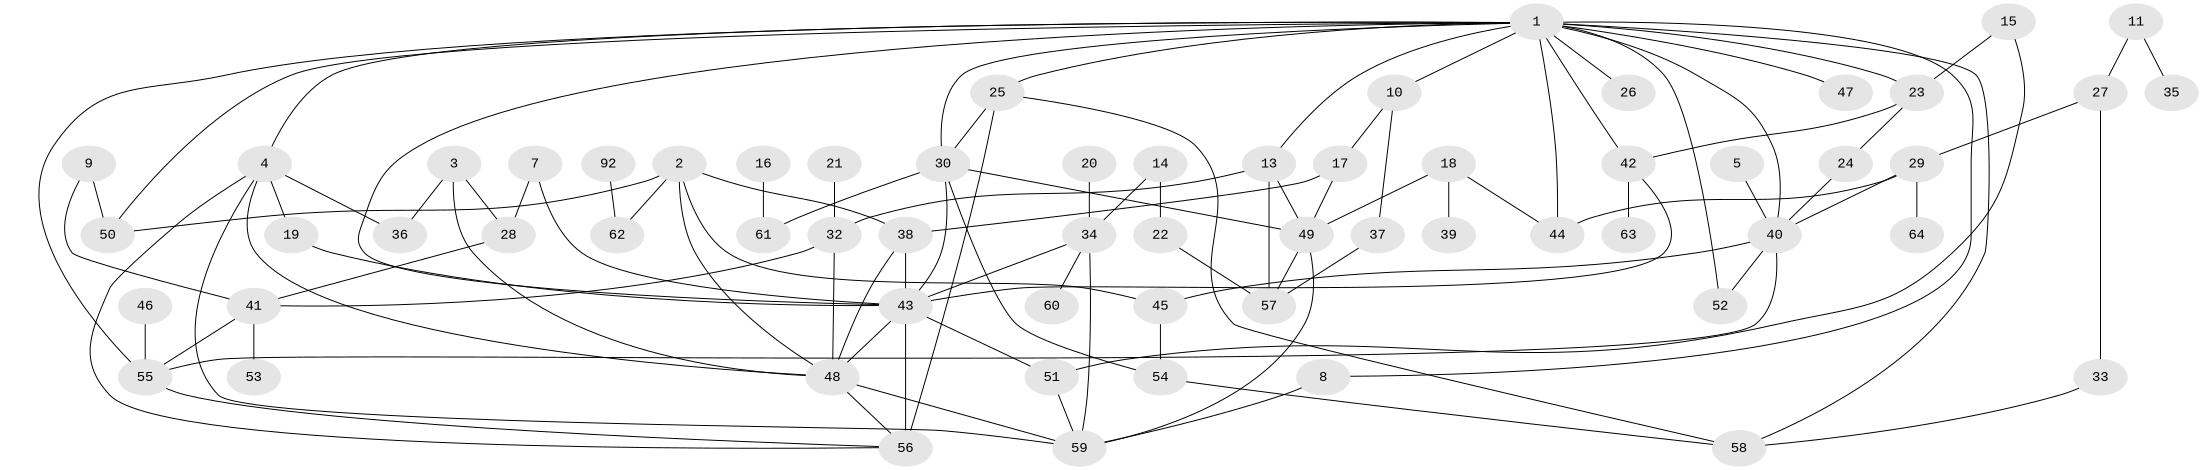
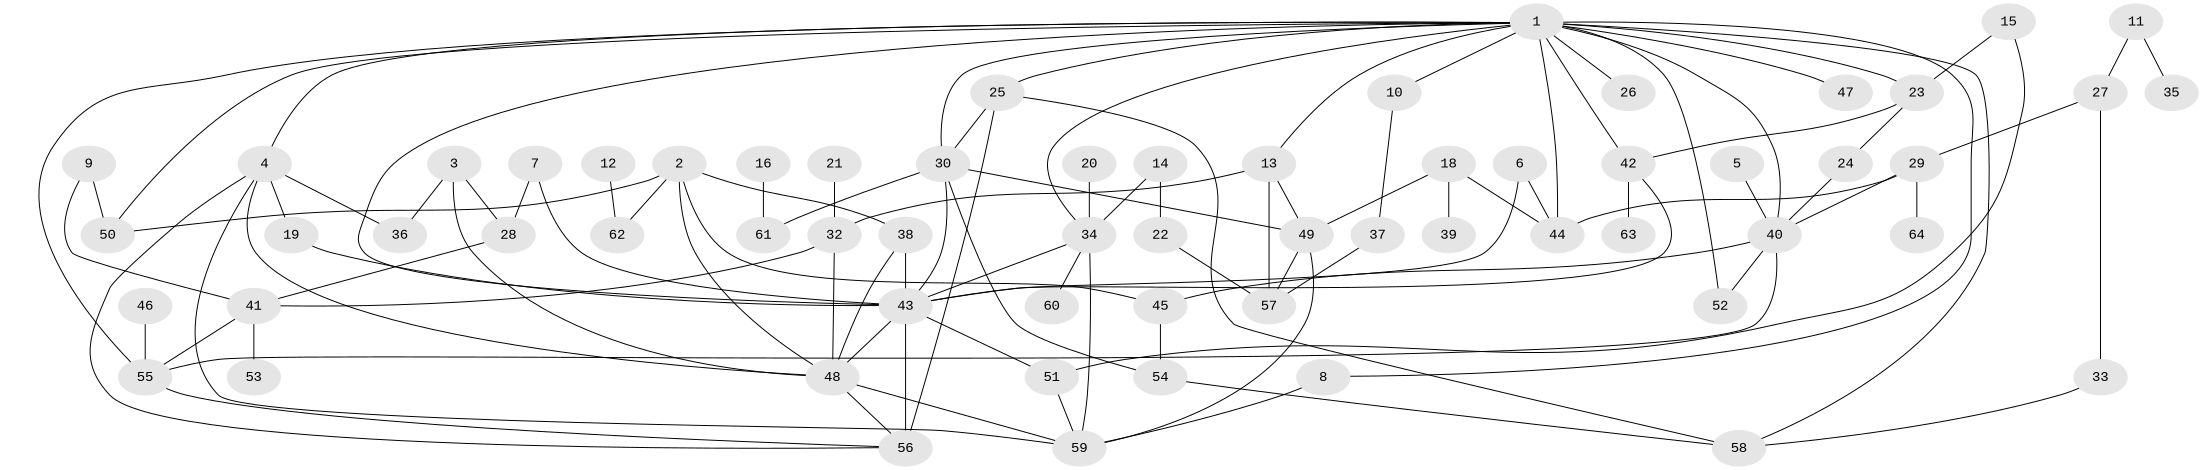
none -> (1233, 69)
(608, 164) -> (608, 164)
(1340, 164) -> none
none -> (1520, 164)
